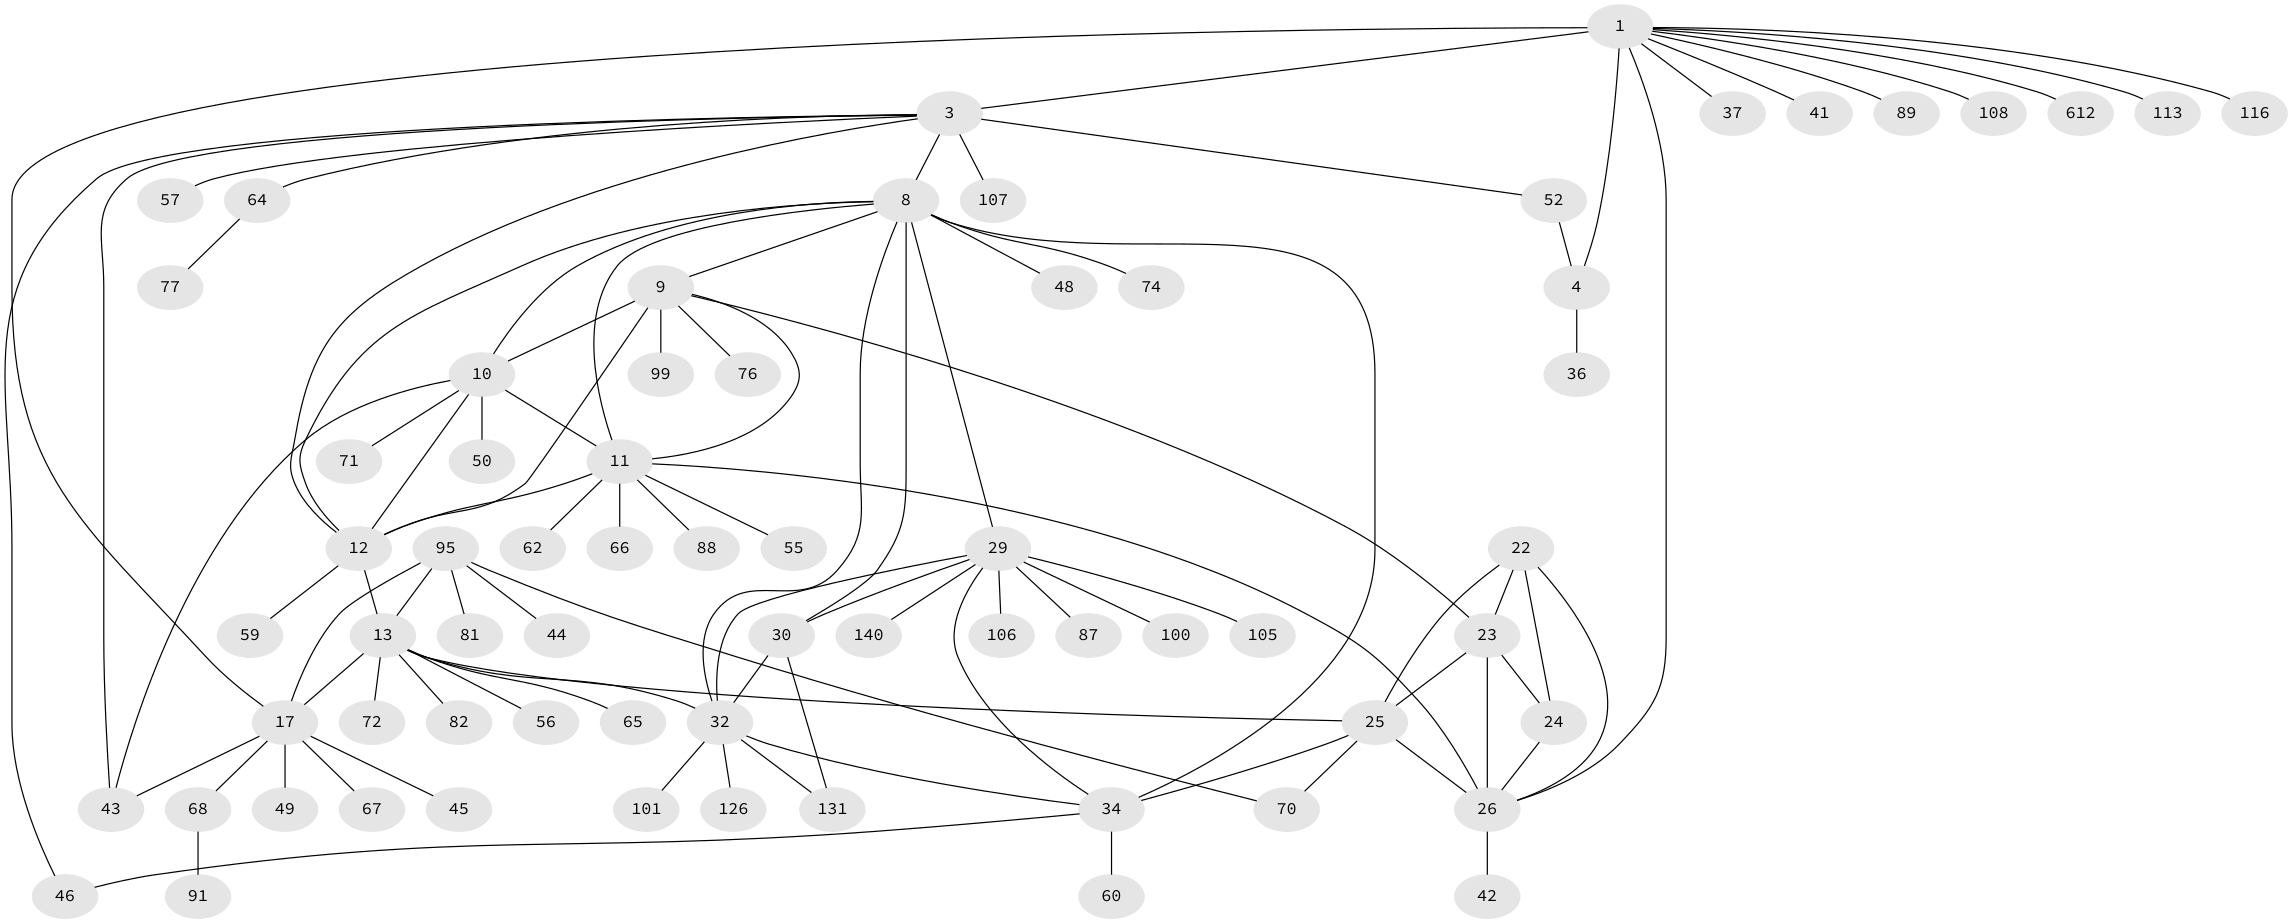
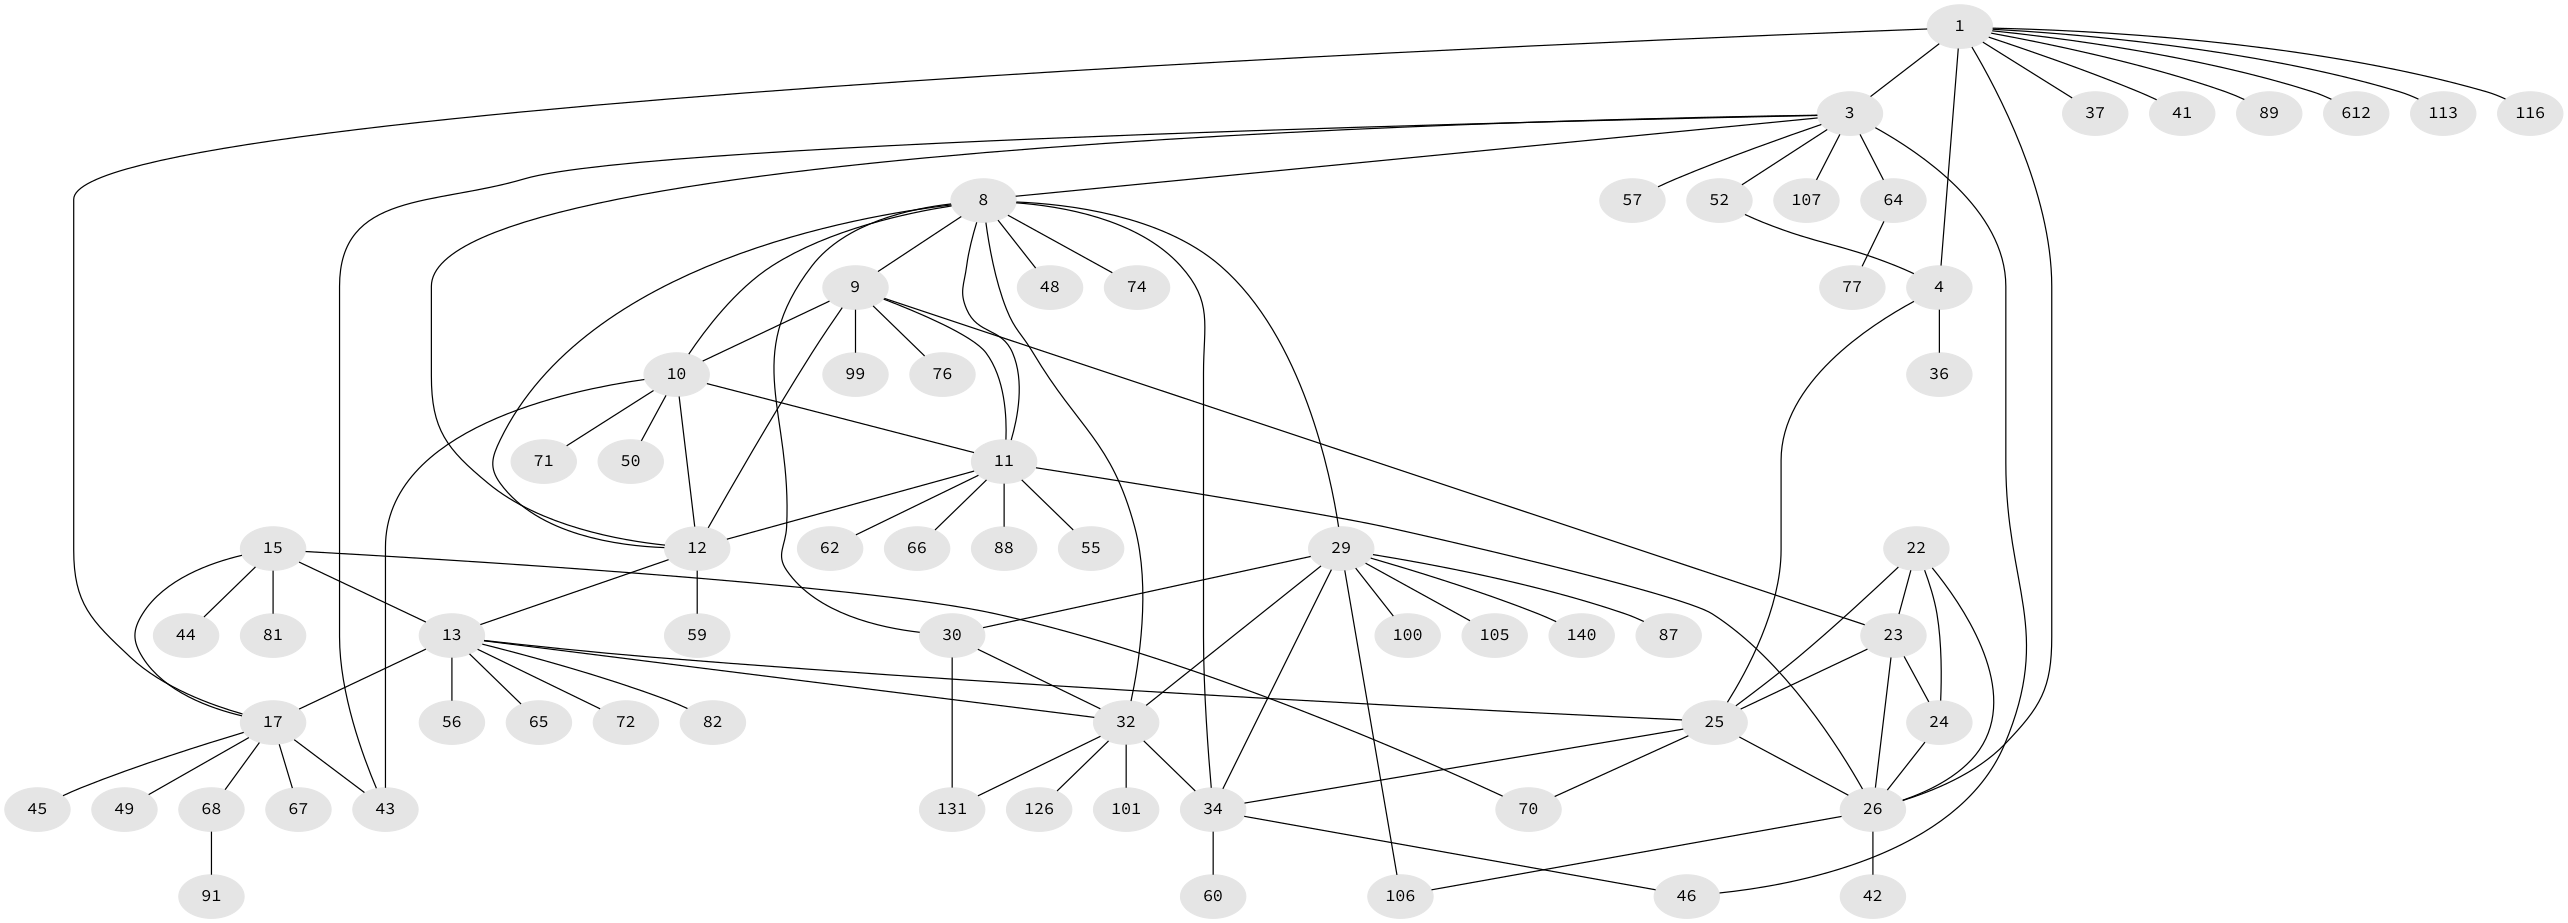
(1994, 114) -> none
none -> (1781, 479)
(446, 549) -> (273, 549)
none -> (1637, 853)
